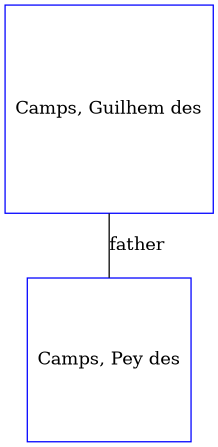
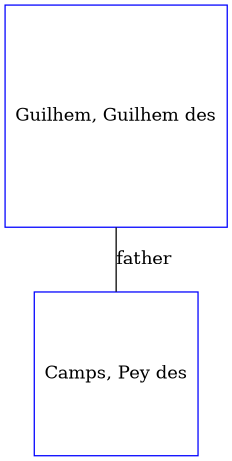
(109, 109) -> (116, 116)
